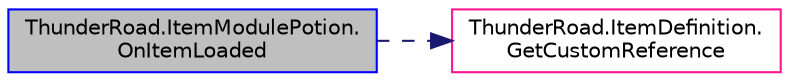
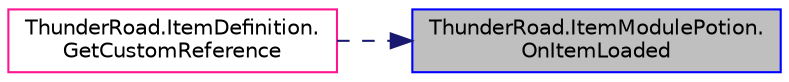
(404, 41) -> (364, 41)
